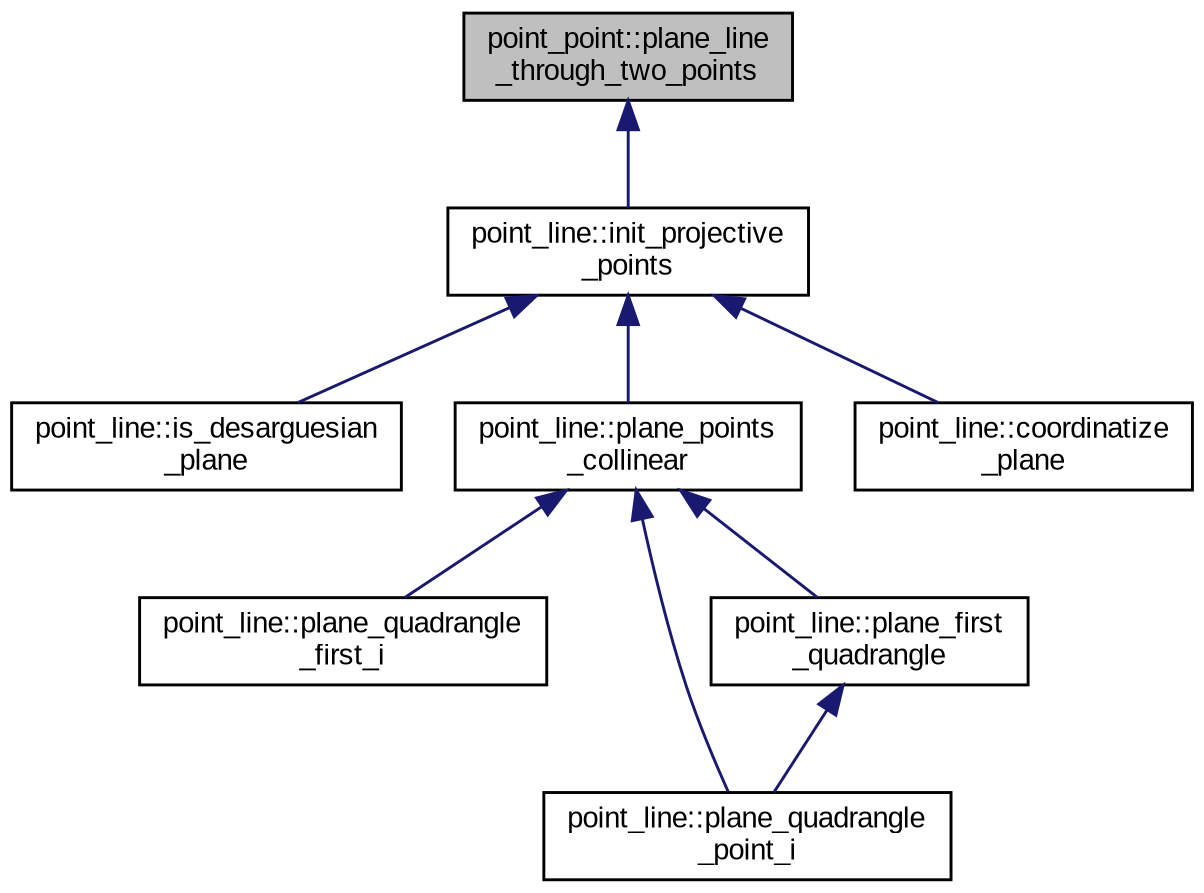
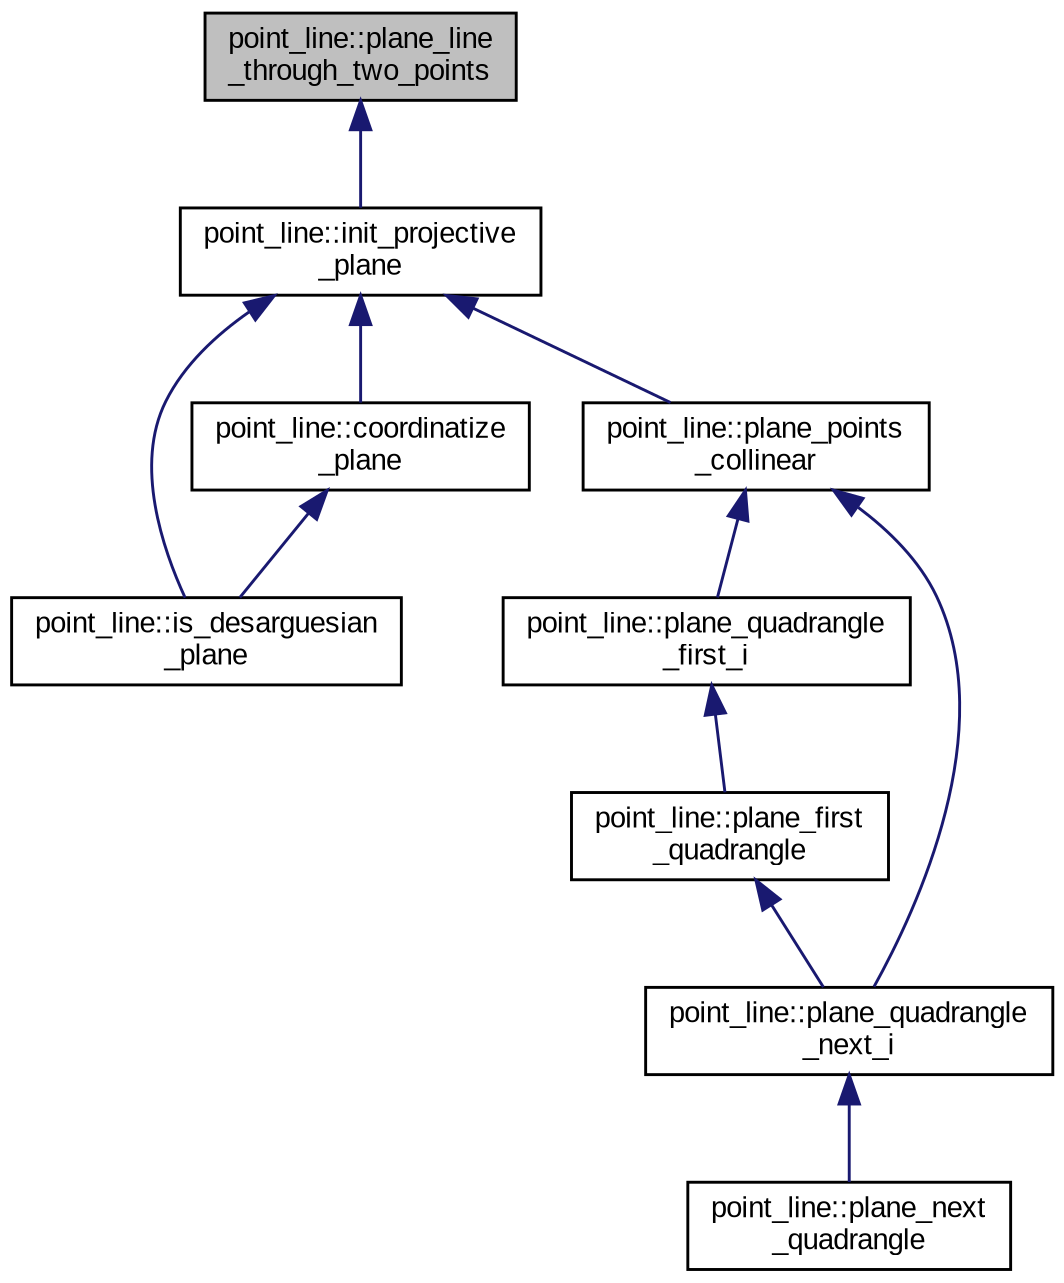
(628, 57) -> (361, 57)
(628, 252) -> (361, 252)
(761, 553) -> (720, 753)
none -> (274, 555)
(747, 836) -> (849, 1031)
none -> (849, 1226)
